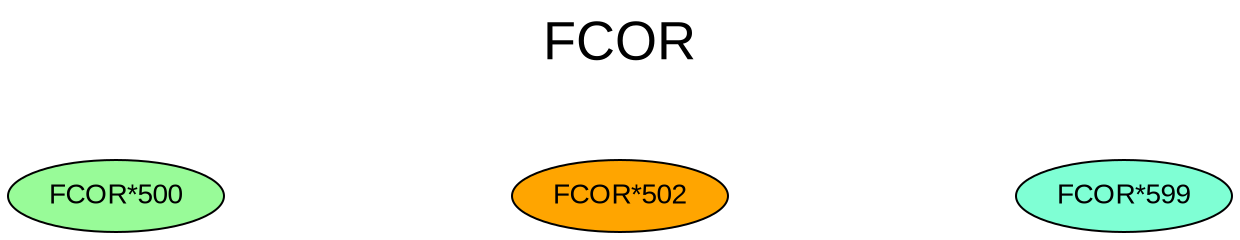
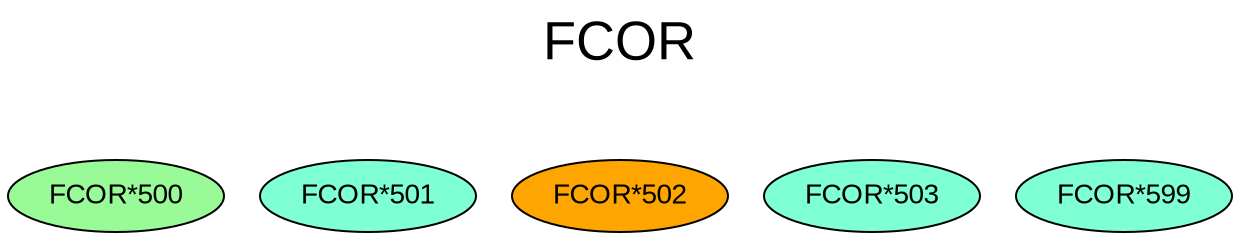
none -> (368, 196)
none -> (872, 196)
